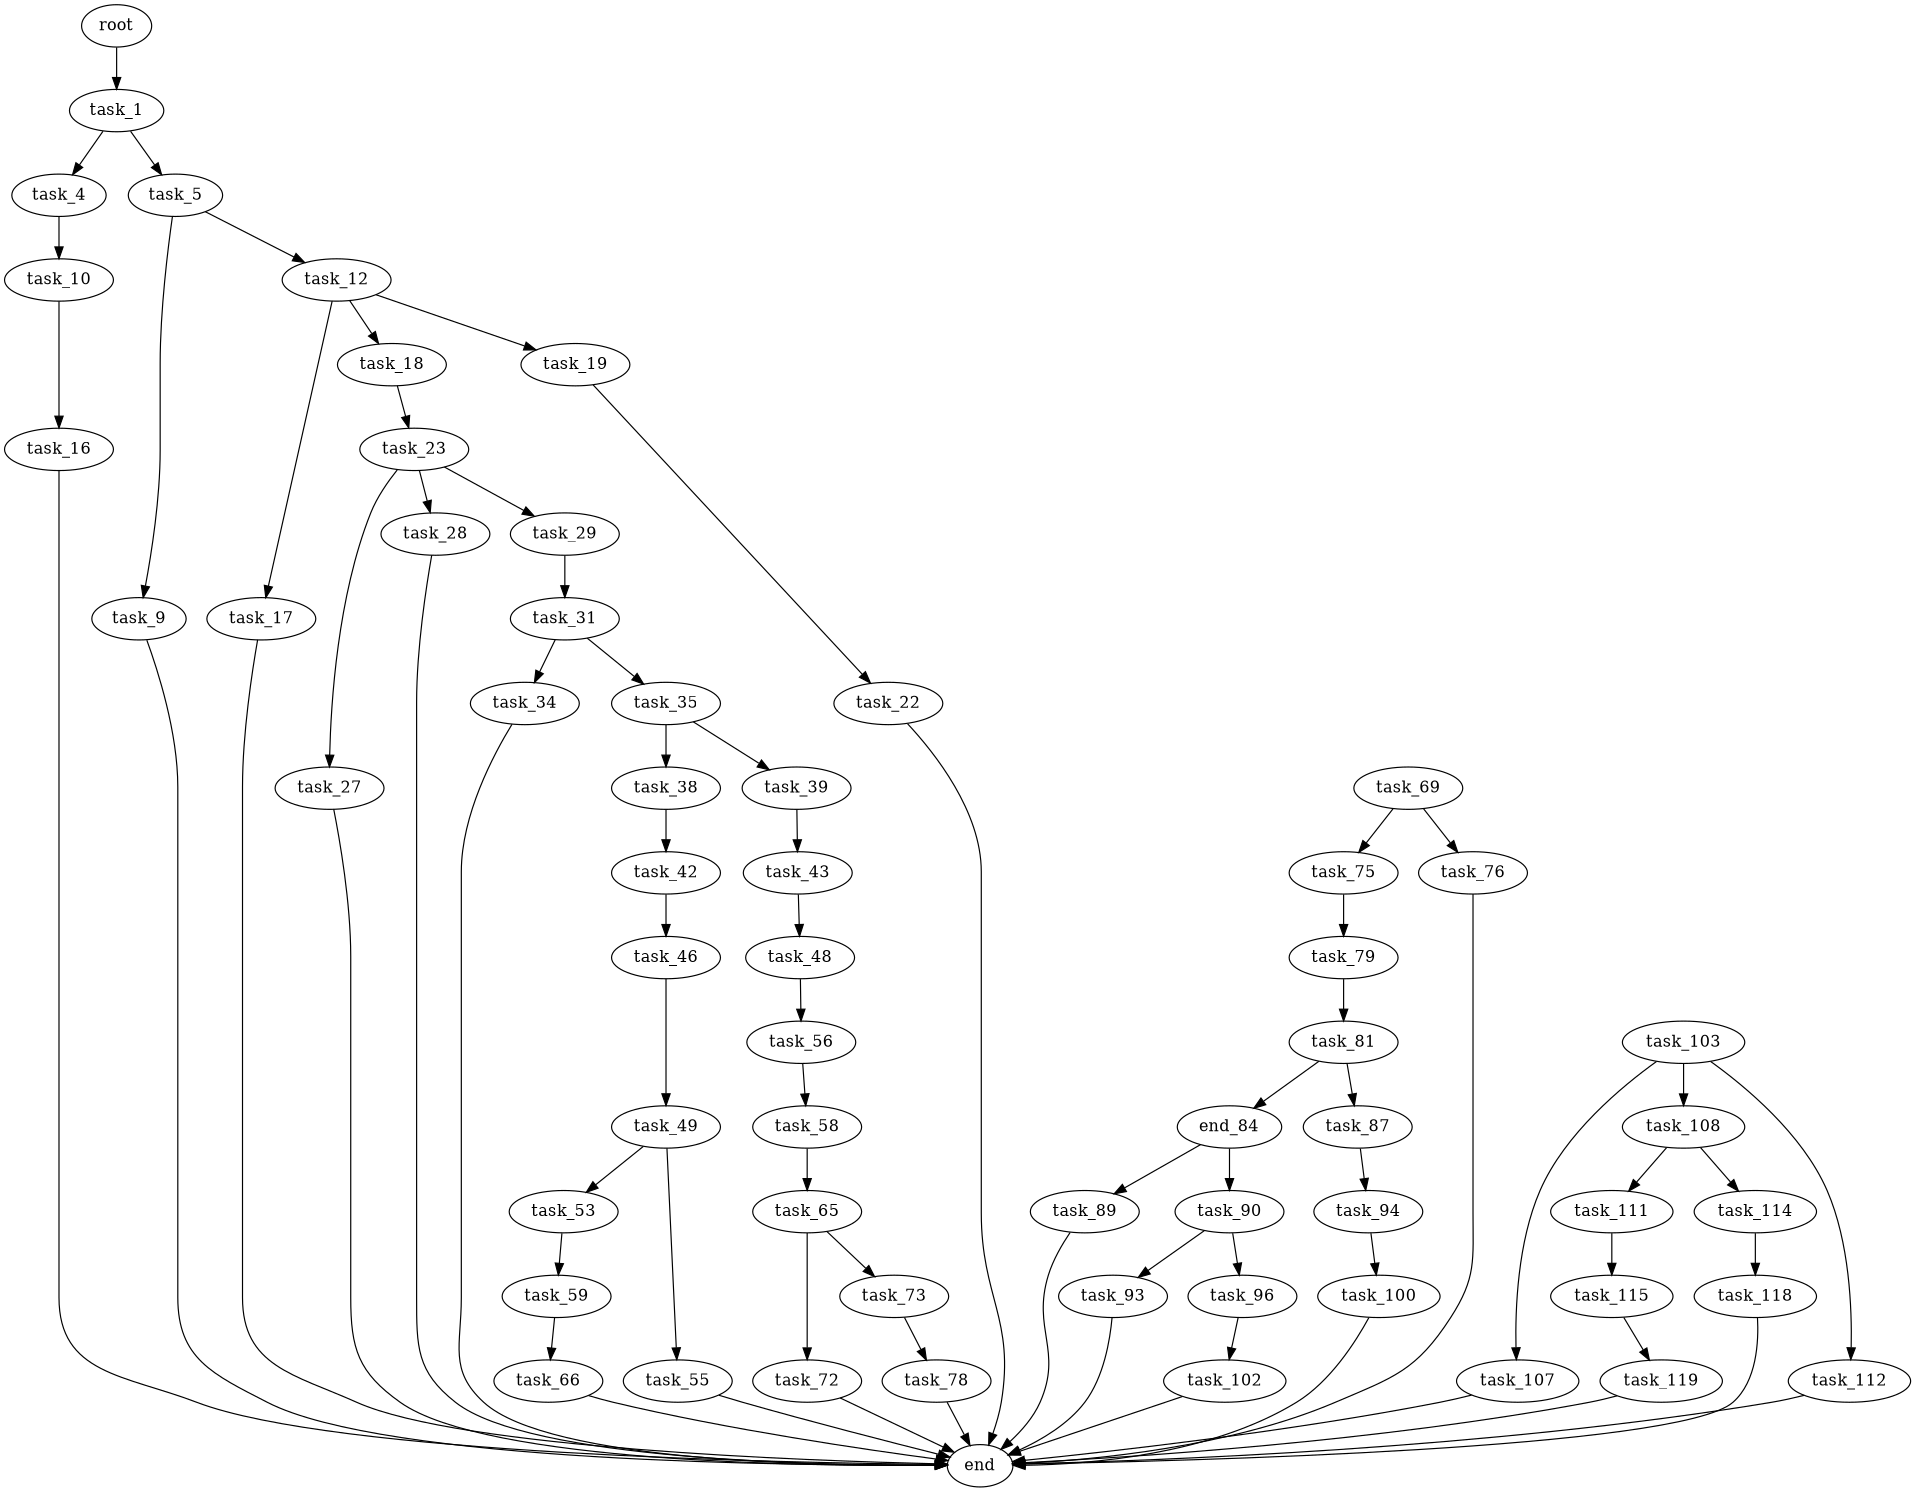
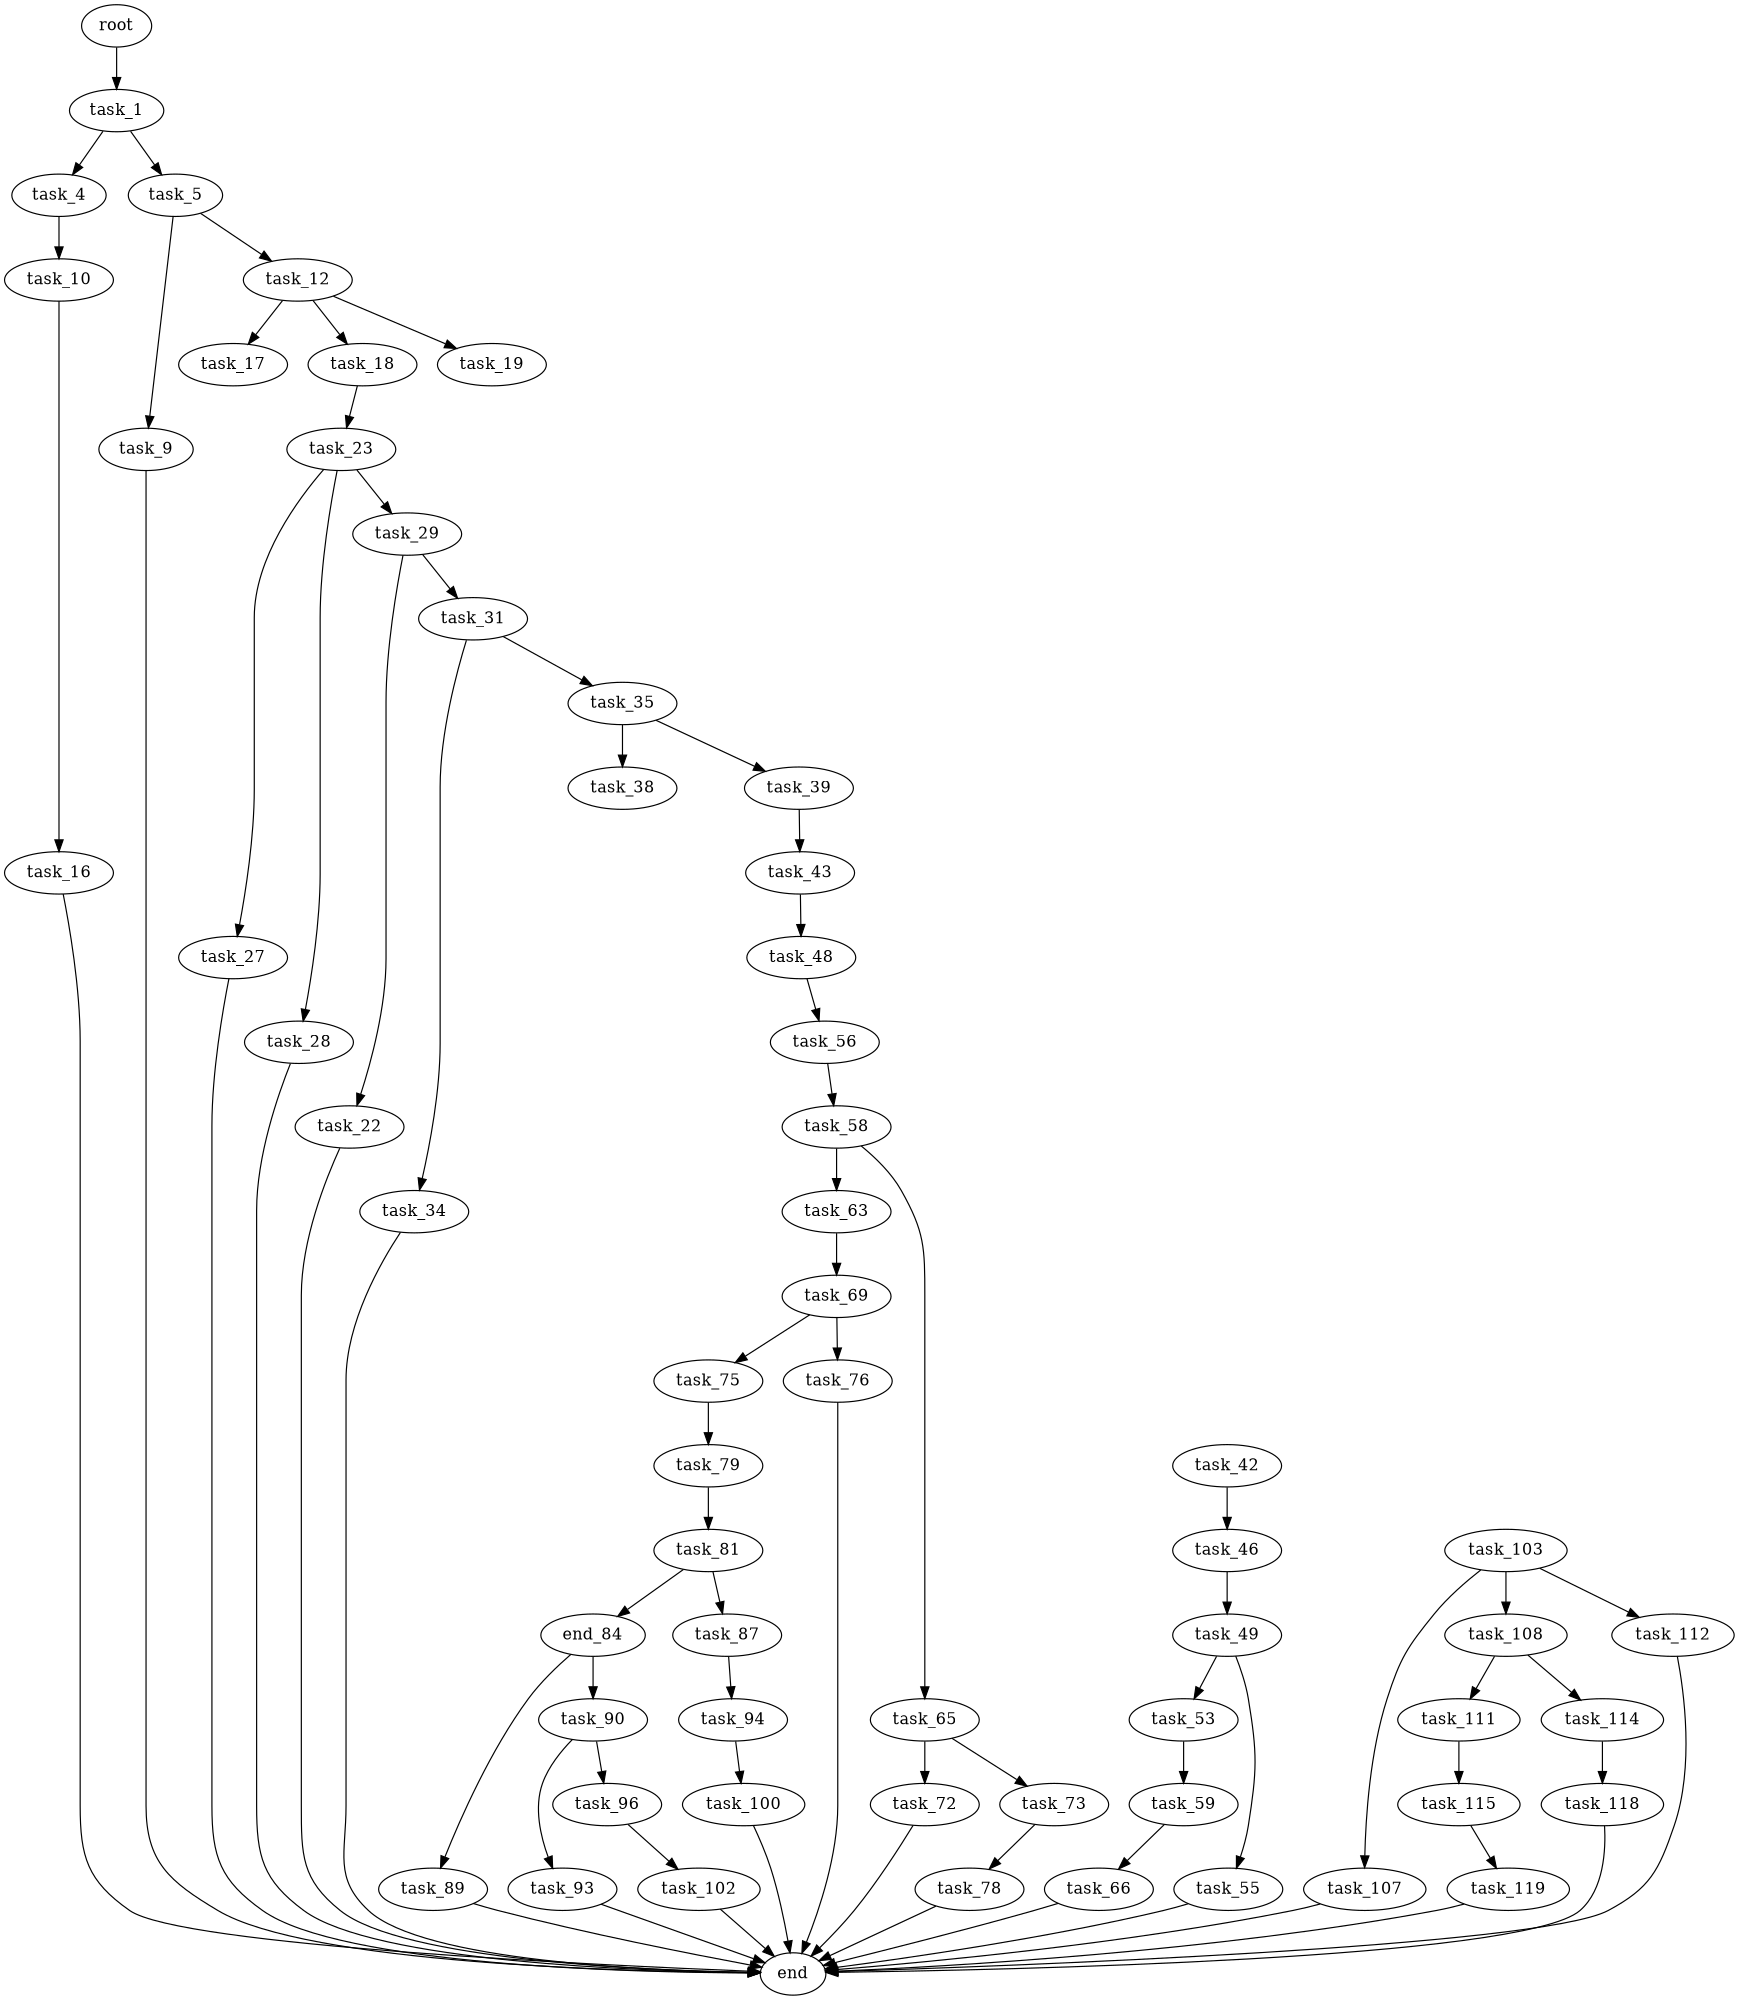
(728, 530) -> (386, 826)
(666, 825) -> none
none -> (837, 1212)
(254, 1342) -> none
